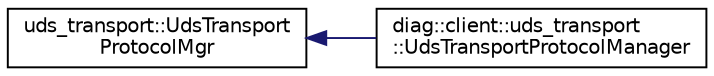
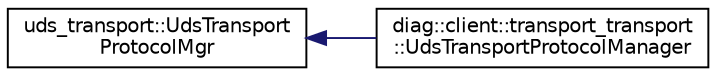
(542, 38) -> (542, 38)
